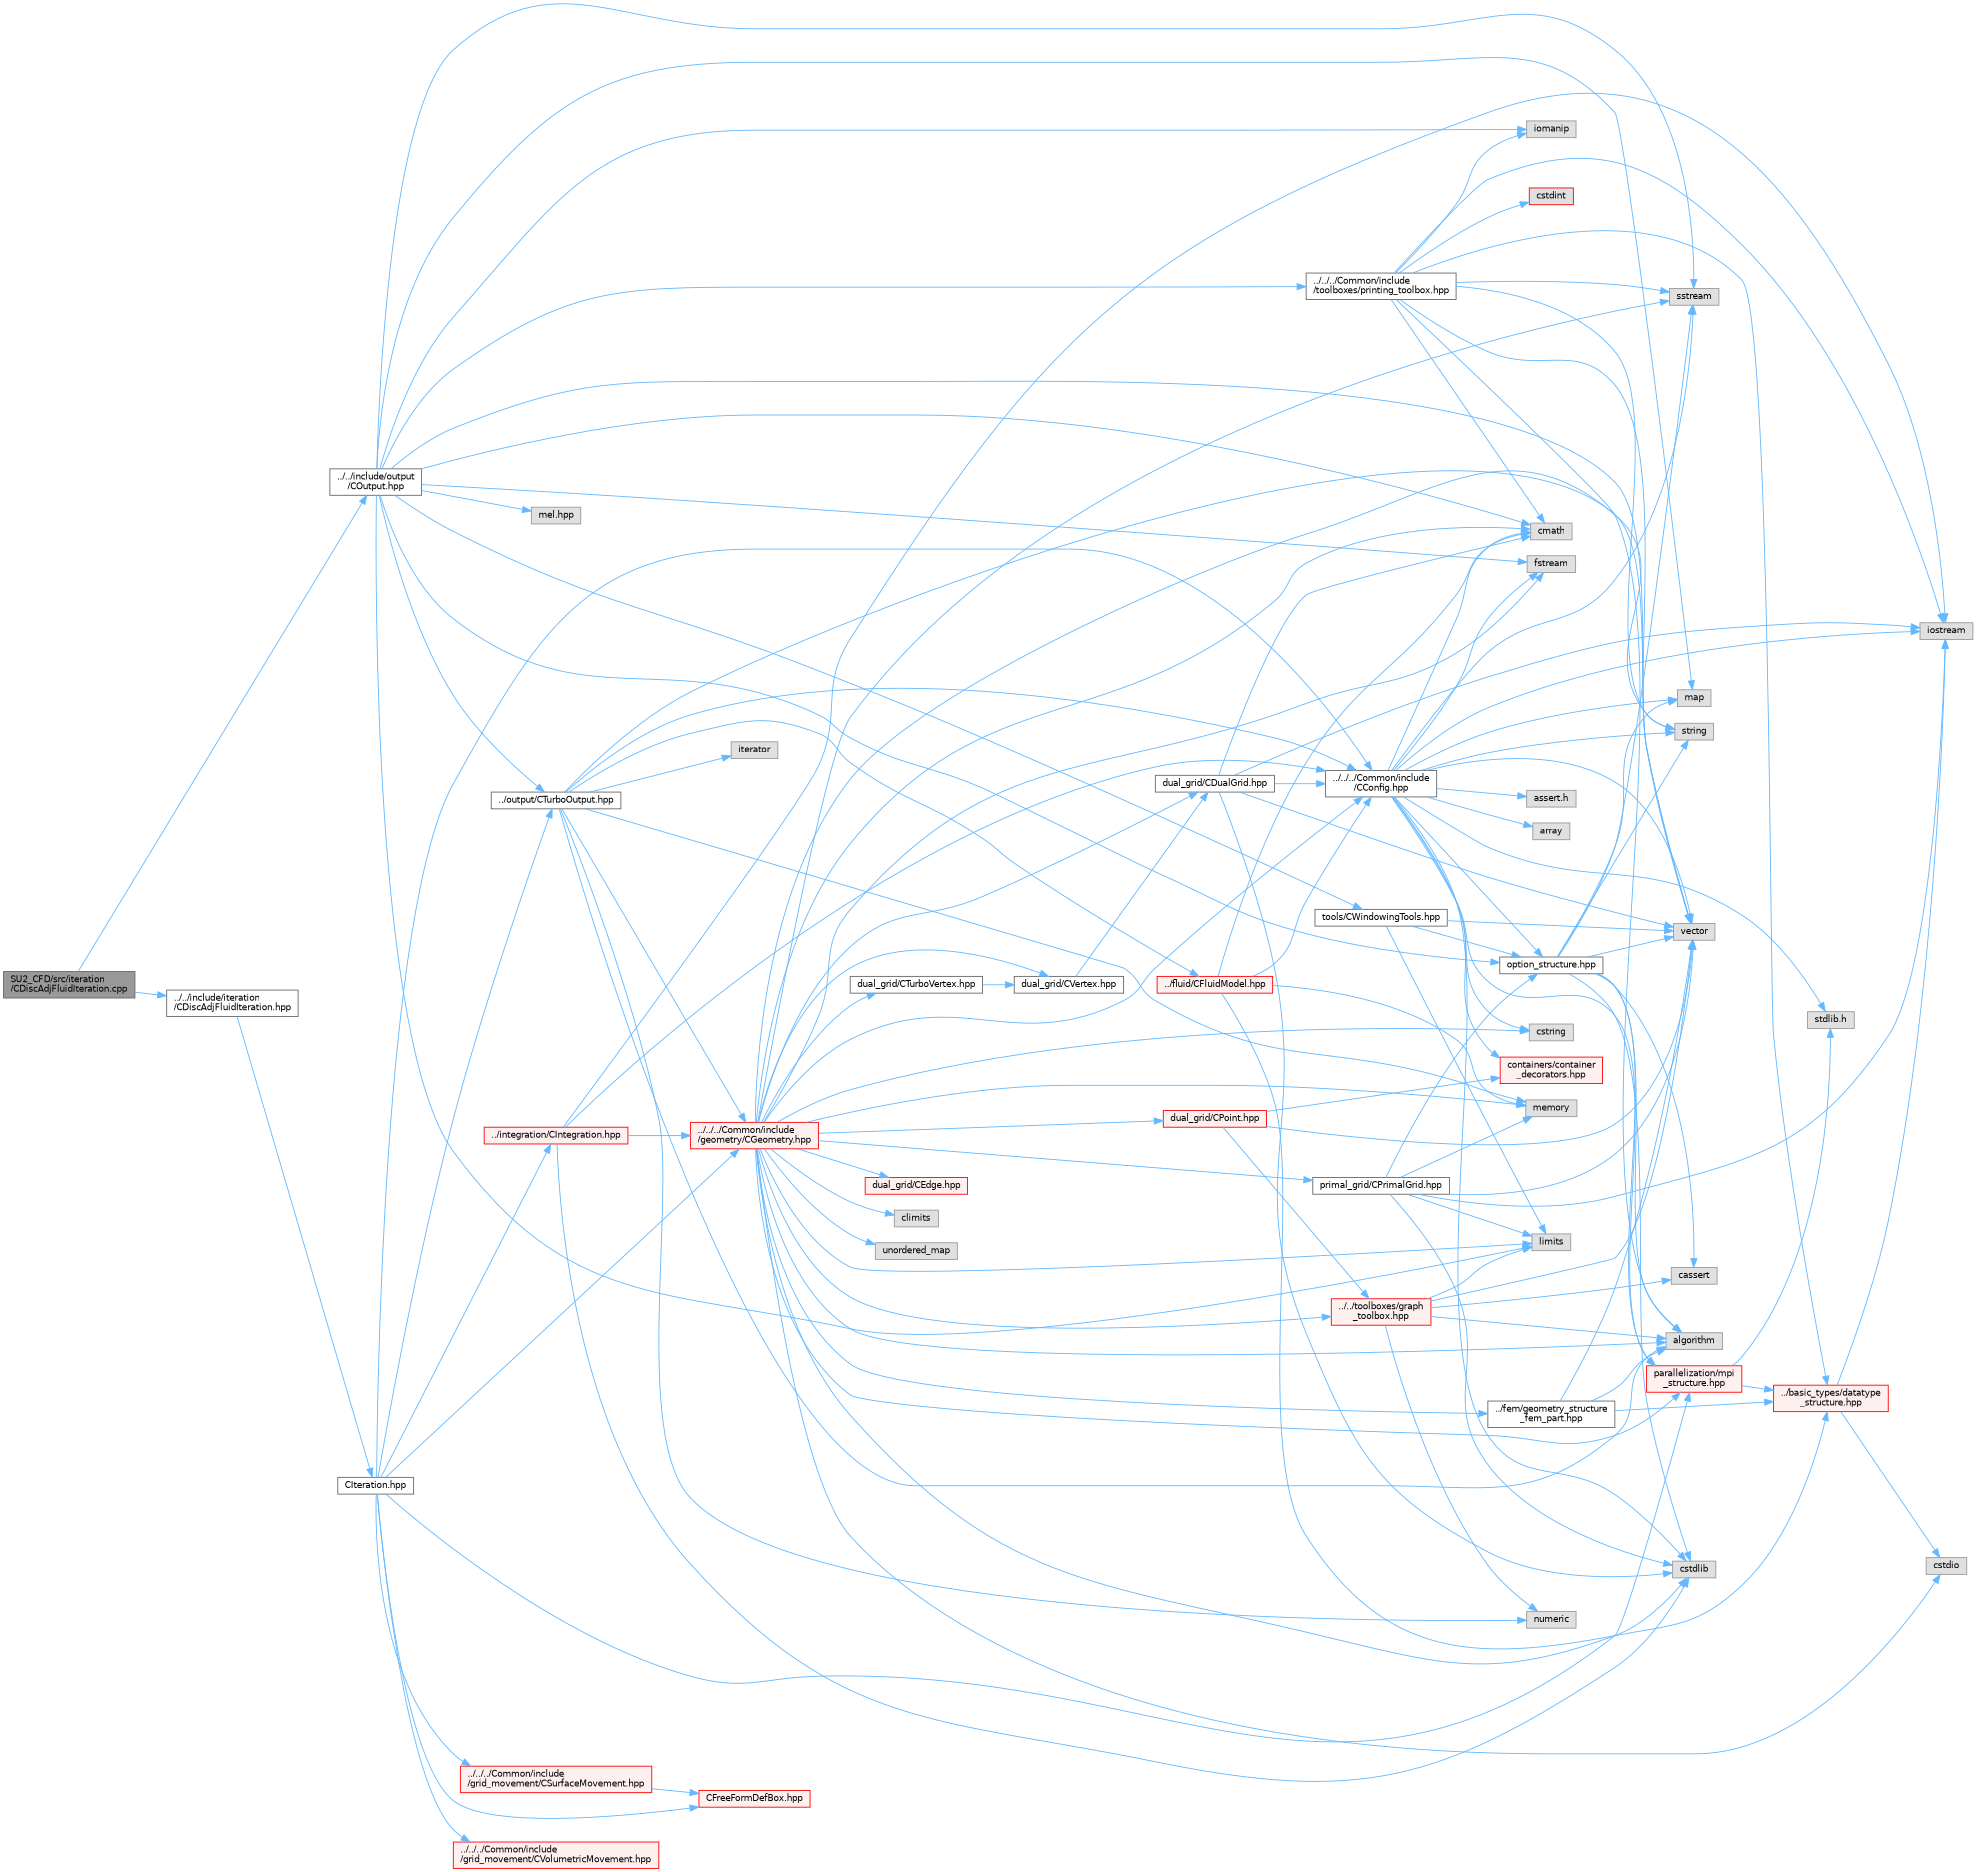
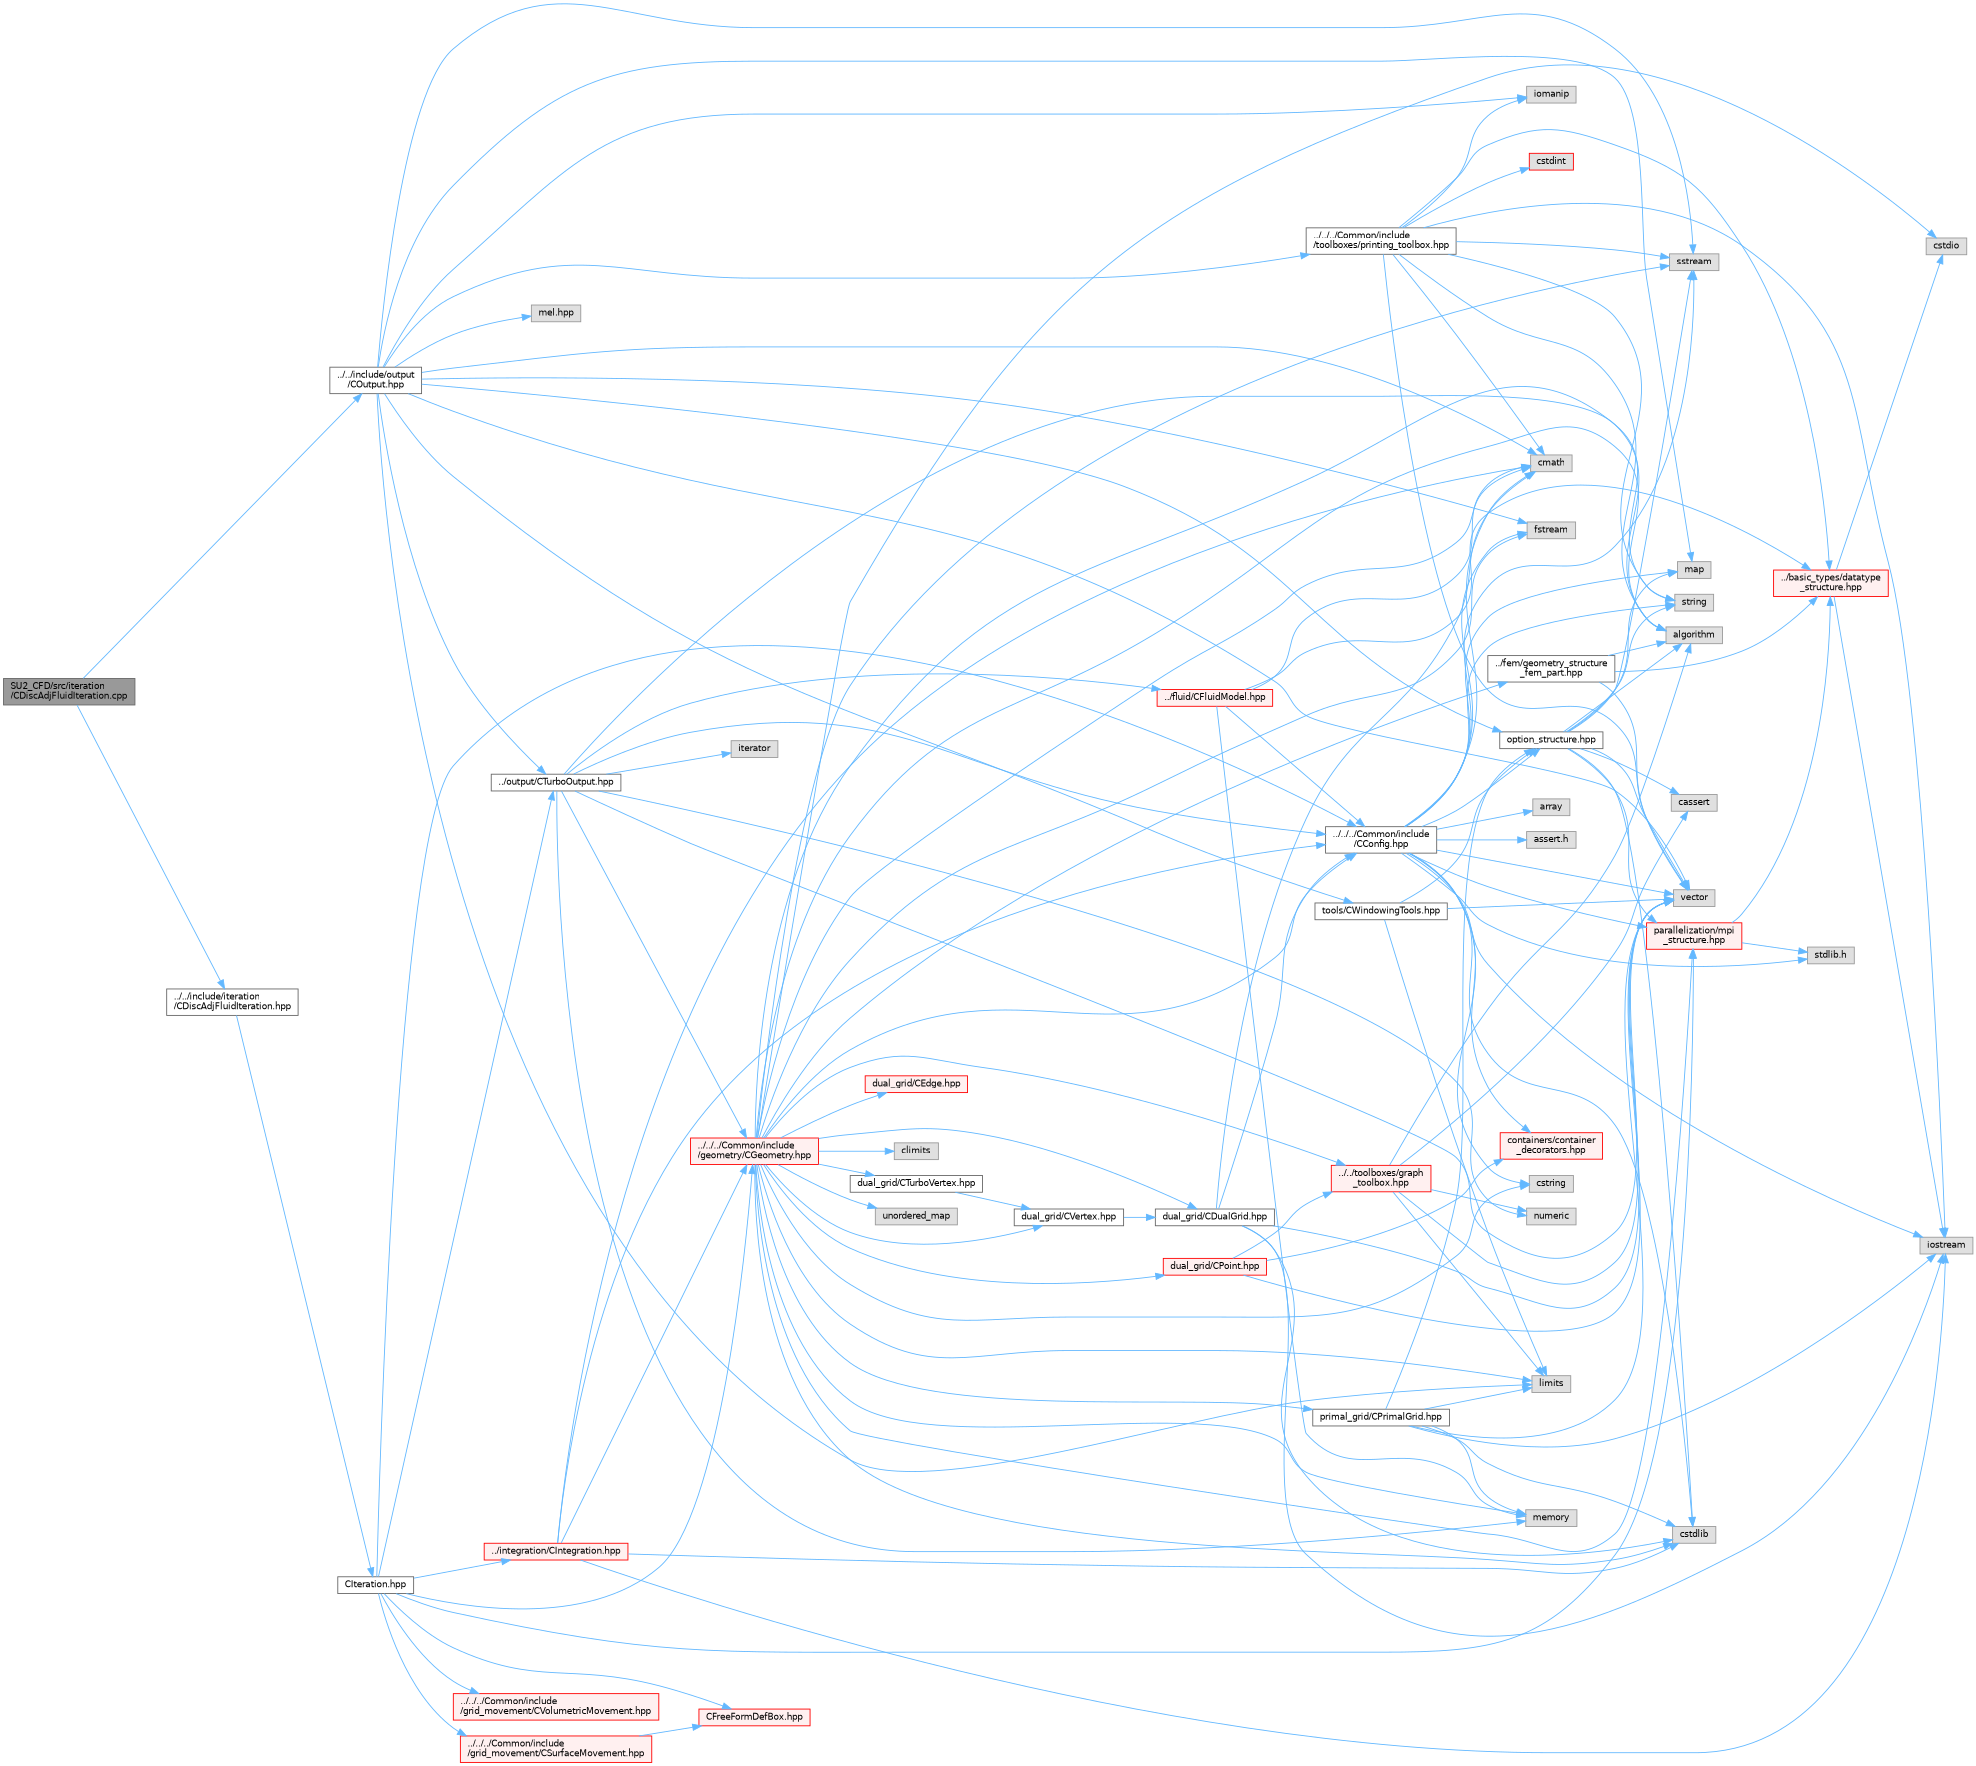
none -> (820, 804)
